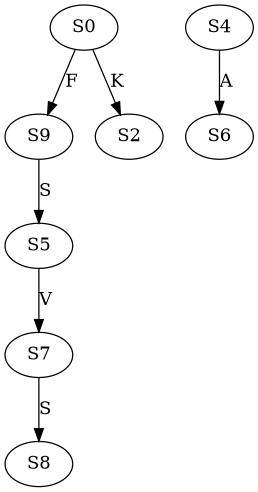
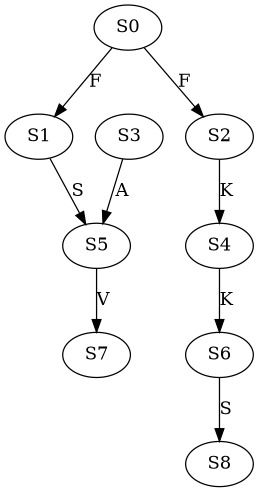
(117, 82) -> (184, 82)
(226, 82) -> (226, 300)
(39, 137) -> (39, 137)
none -> (129, 137)
none -> (219, 185)
(39, 403) -> (219, 403)
